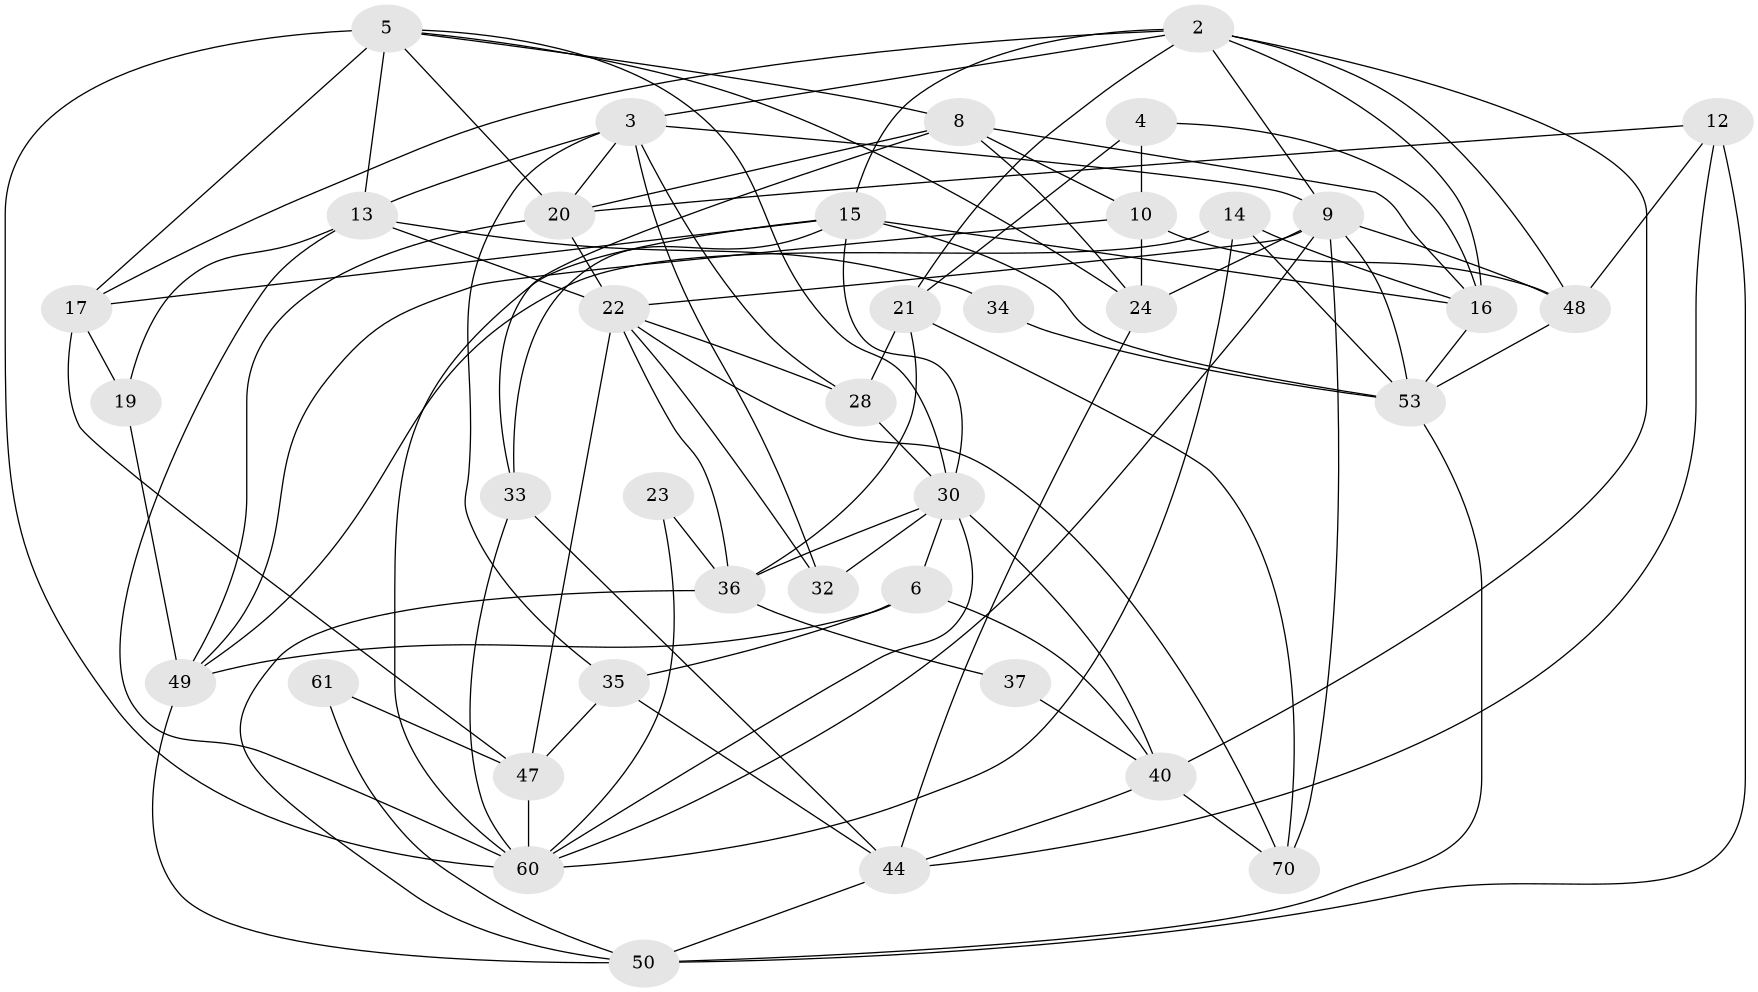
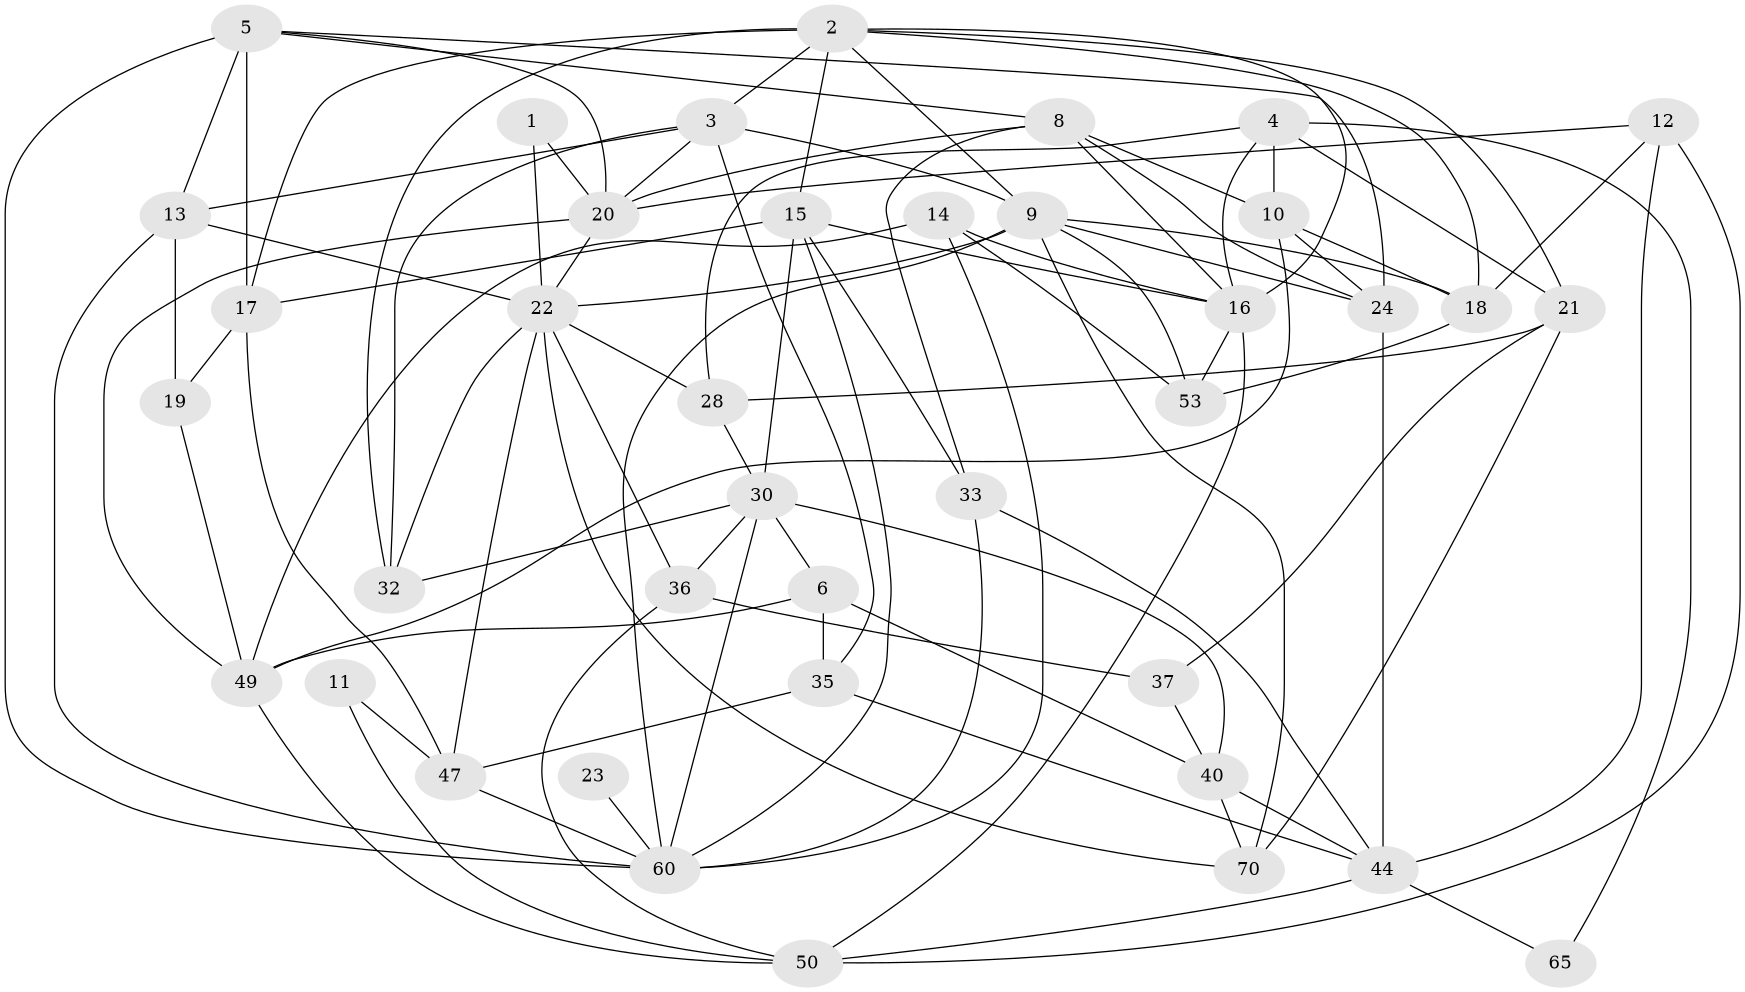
none -> (532, 122)
(737, 158) -> none
(722, 279) -> (893, 154)
(999, 309) -> none
(1575, 309) -> (1477, 309)
(1104, 336) -> none
(1647, 373) -> (423, 164)
(876, 477) -> (1361, 490)
(694, 543) -> none
(323, 683) -> (340, 683)
(1290, 905) -> (1103, 681)
none -> (1561, 964)
